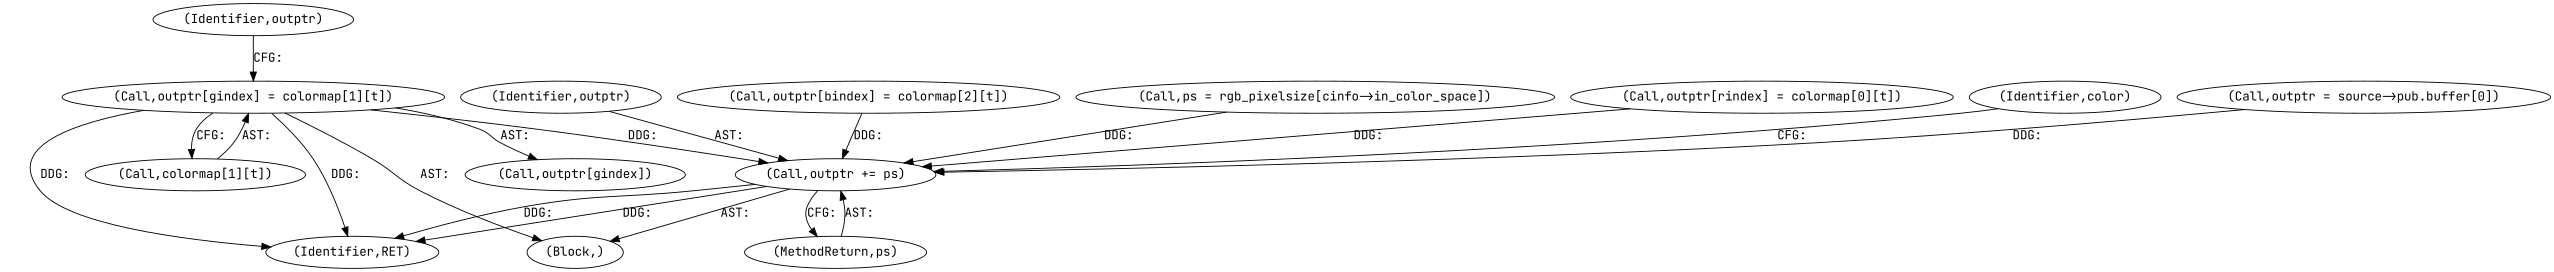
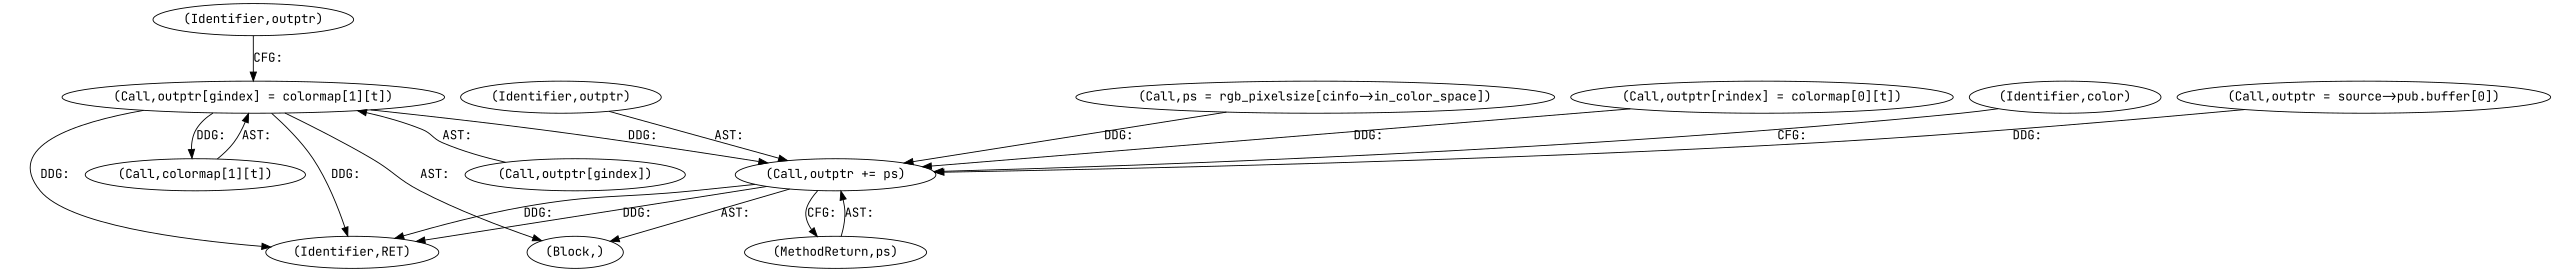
(869, 97) -> none
(475, 128) -> (435, 139)
(215, 136) -> (215, 136)
